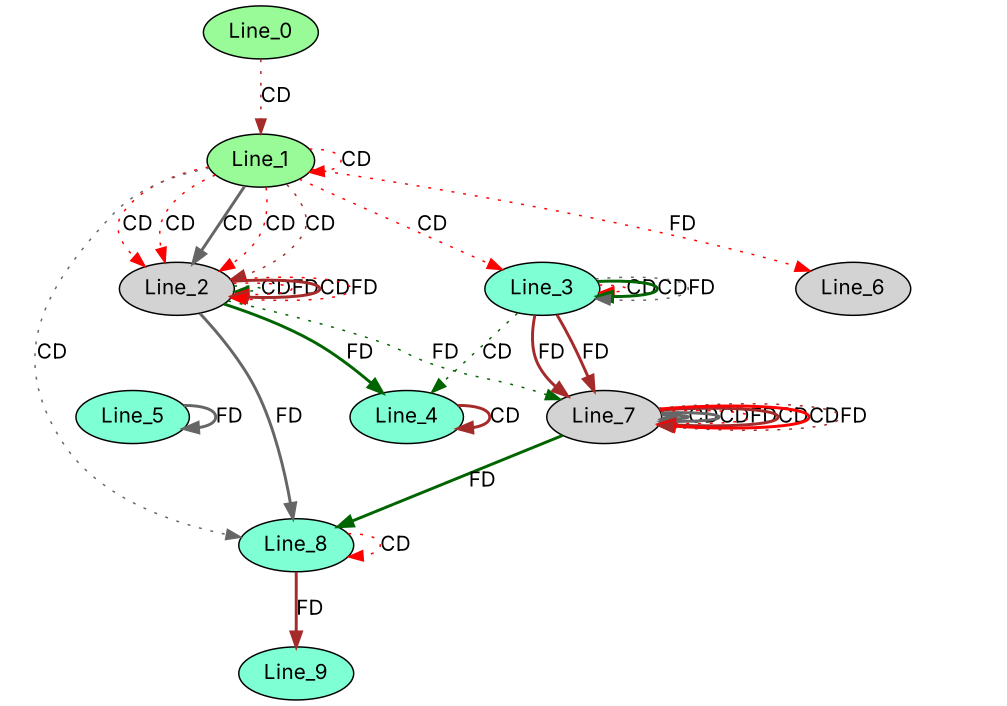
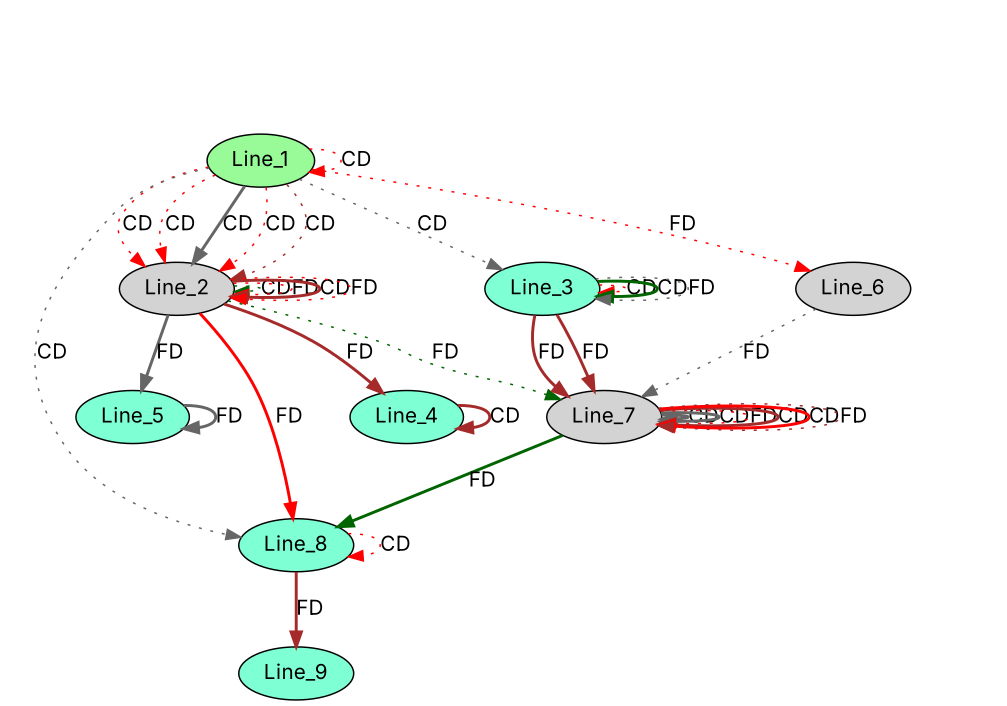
(261, 32) -> none
(394, 221) -> (394, 221)
(302, 336) -> (302, 336)
none -> (157, 346)
(480, 348) -> none
none -> (736, 349)
(261, 401) -> (261, 401)
